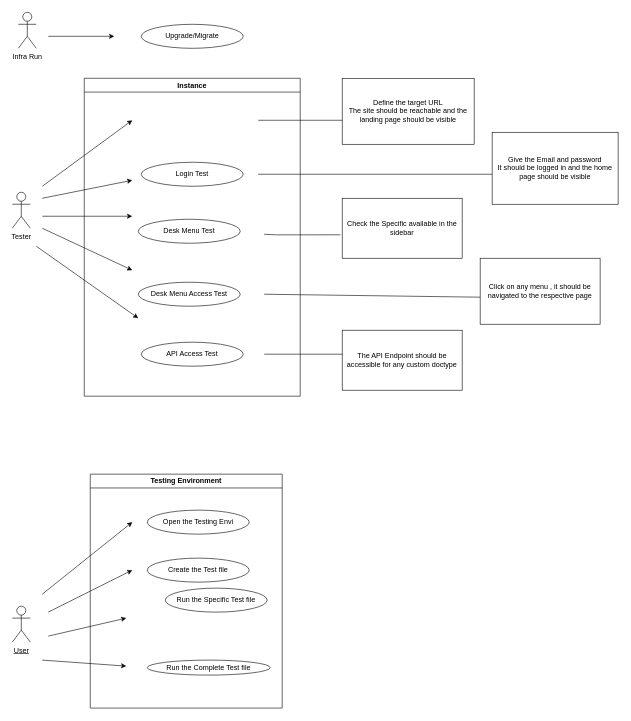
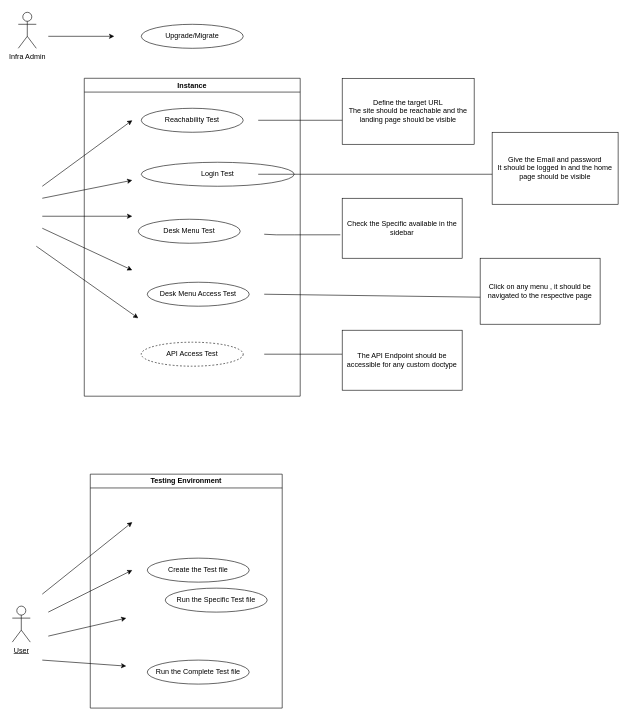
(28, 57) -> (28, 57)
none -> (192, 120)
(192, 174) -> (218, 174)
(21, 210) -> none
(189, 294) -> (198, 294)
(192, 354) -> (192, 354)
(198, 522) -> none
(209, 668) -> (198, 672)
